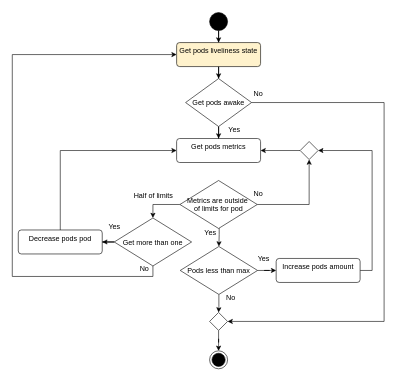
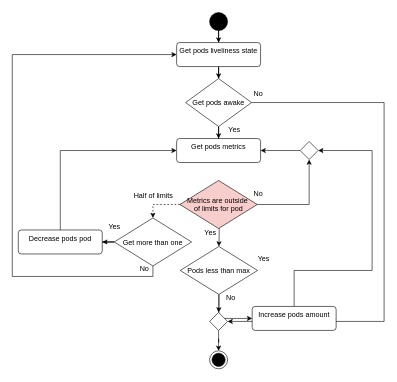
(219, 54) -> (219, 54)
(162, 204) -> (162, 204)
(219, 204) -> (219, 204)
(318, 270) -> (294, 318)
